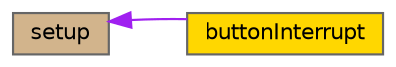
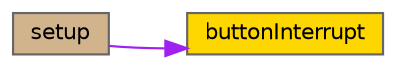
(159, 19) -> (137, 48)
